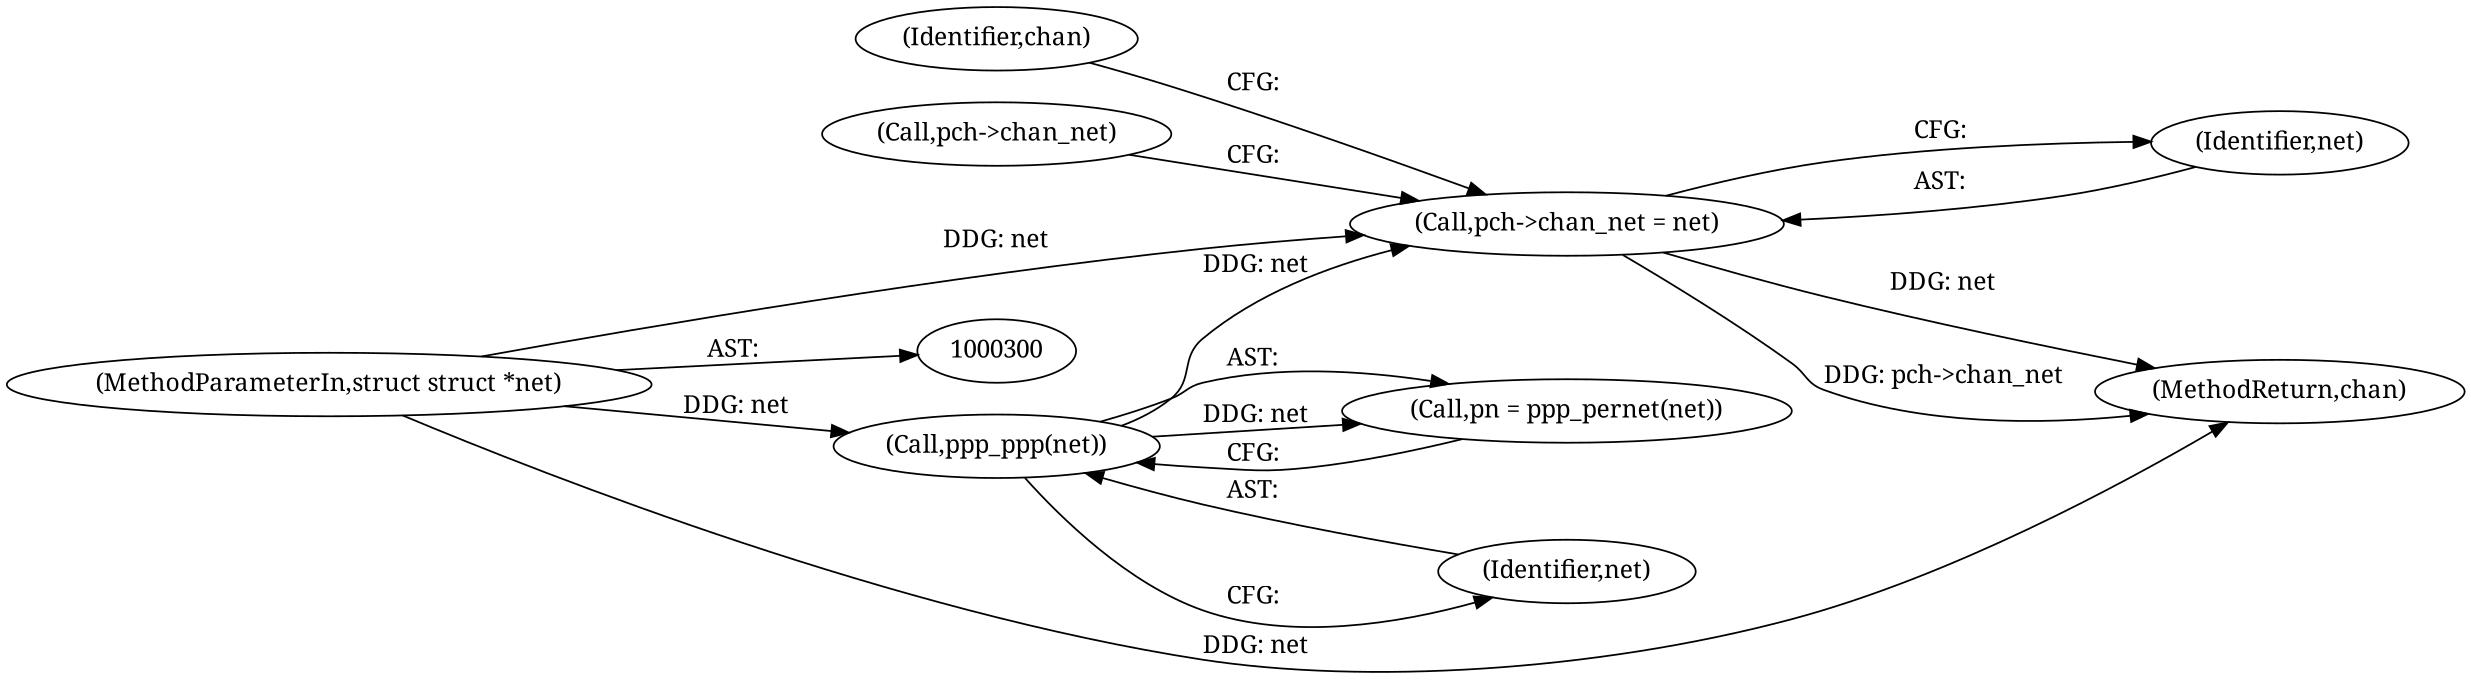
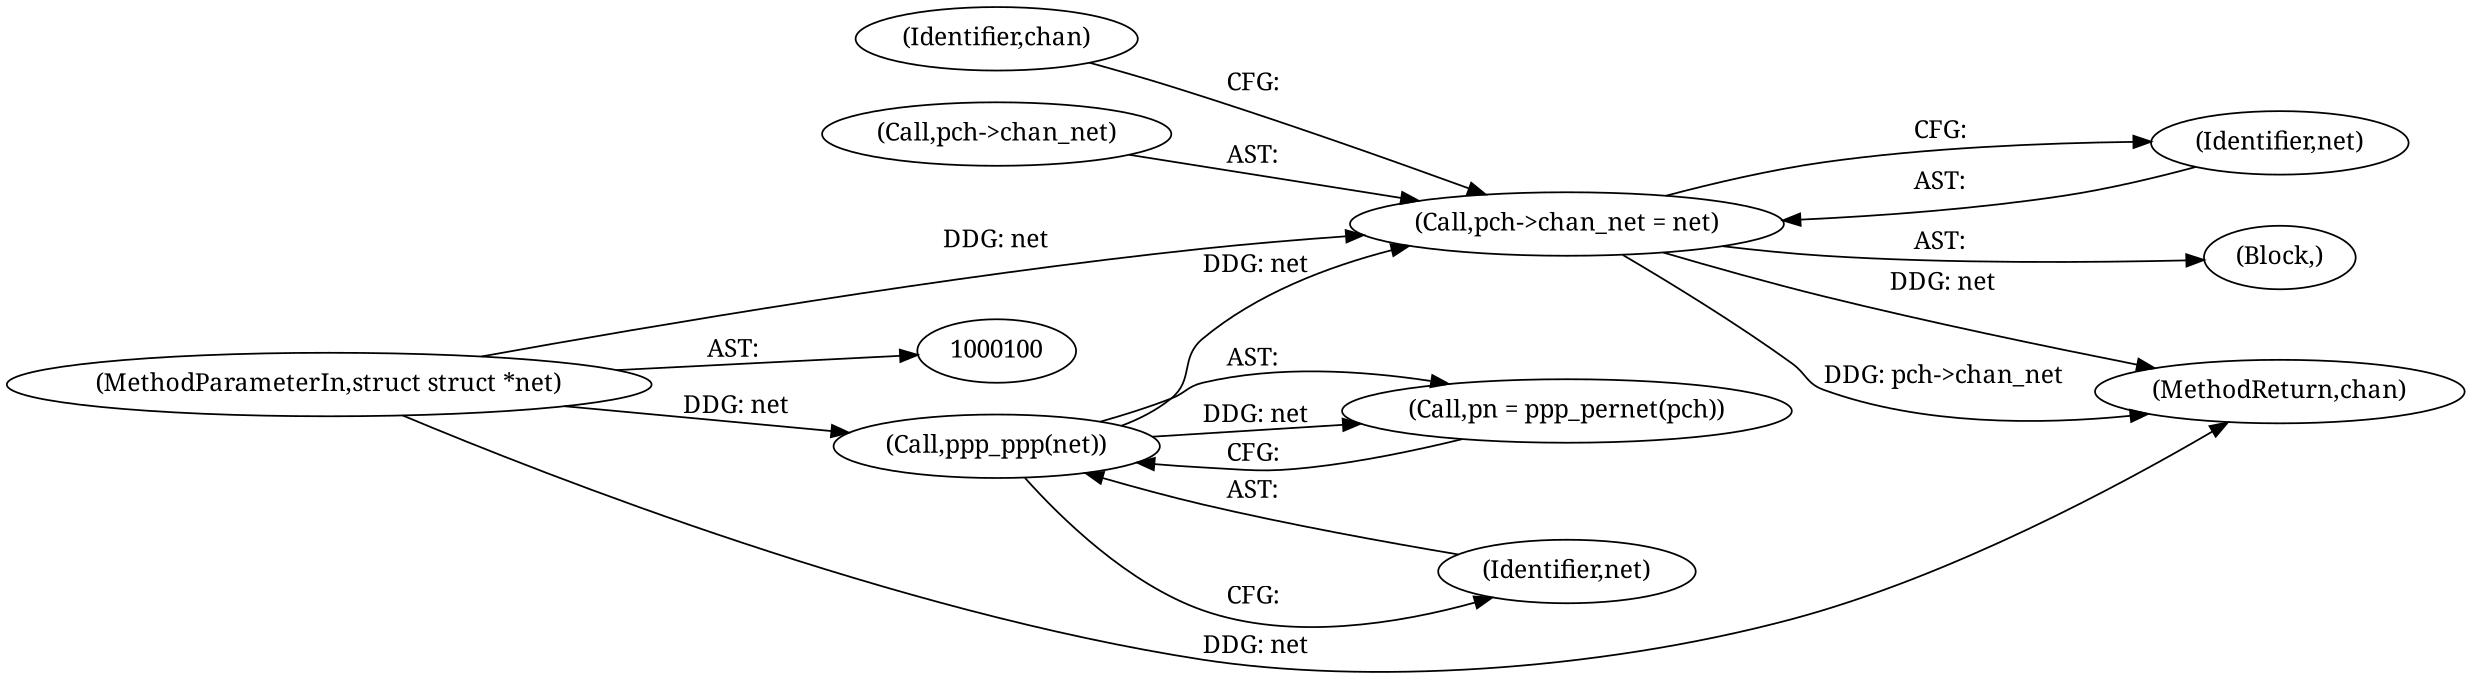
(1257, 156) -> (1257, 156)
none -> (2280, 258)
(997, 351) -> (997, 351)
(1567, 411) -> (1567, 411)
